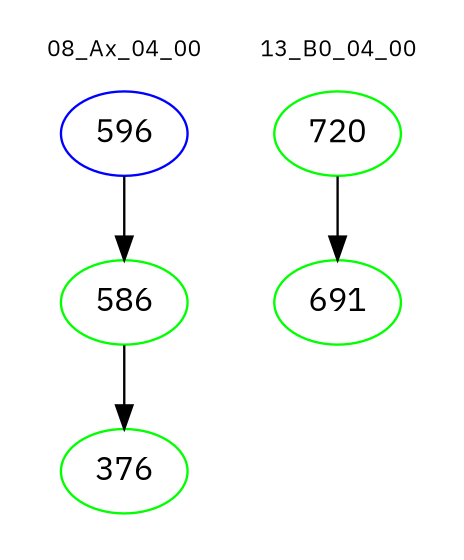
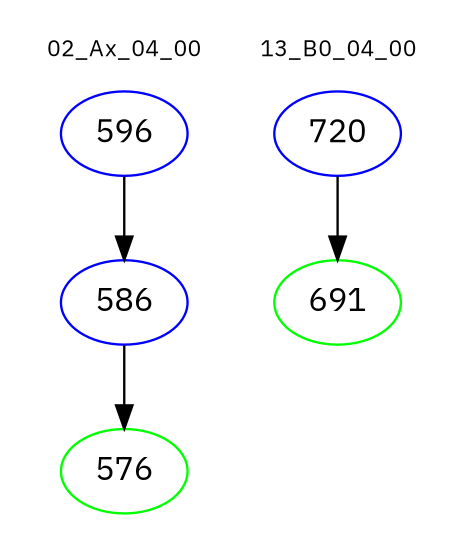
(125, 50) -> (125, 50)
(338, 134) -> (338, 134)
(124, 302) -> (124, 302)
(124, 471) -> (124, 471)
